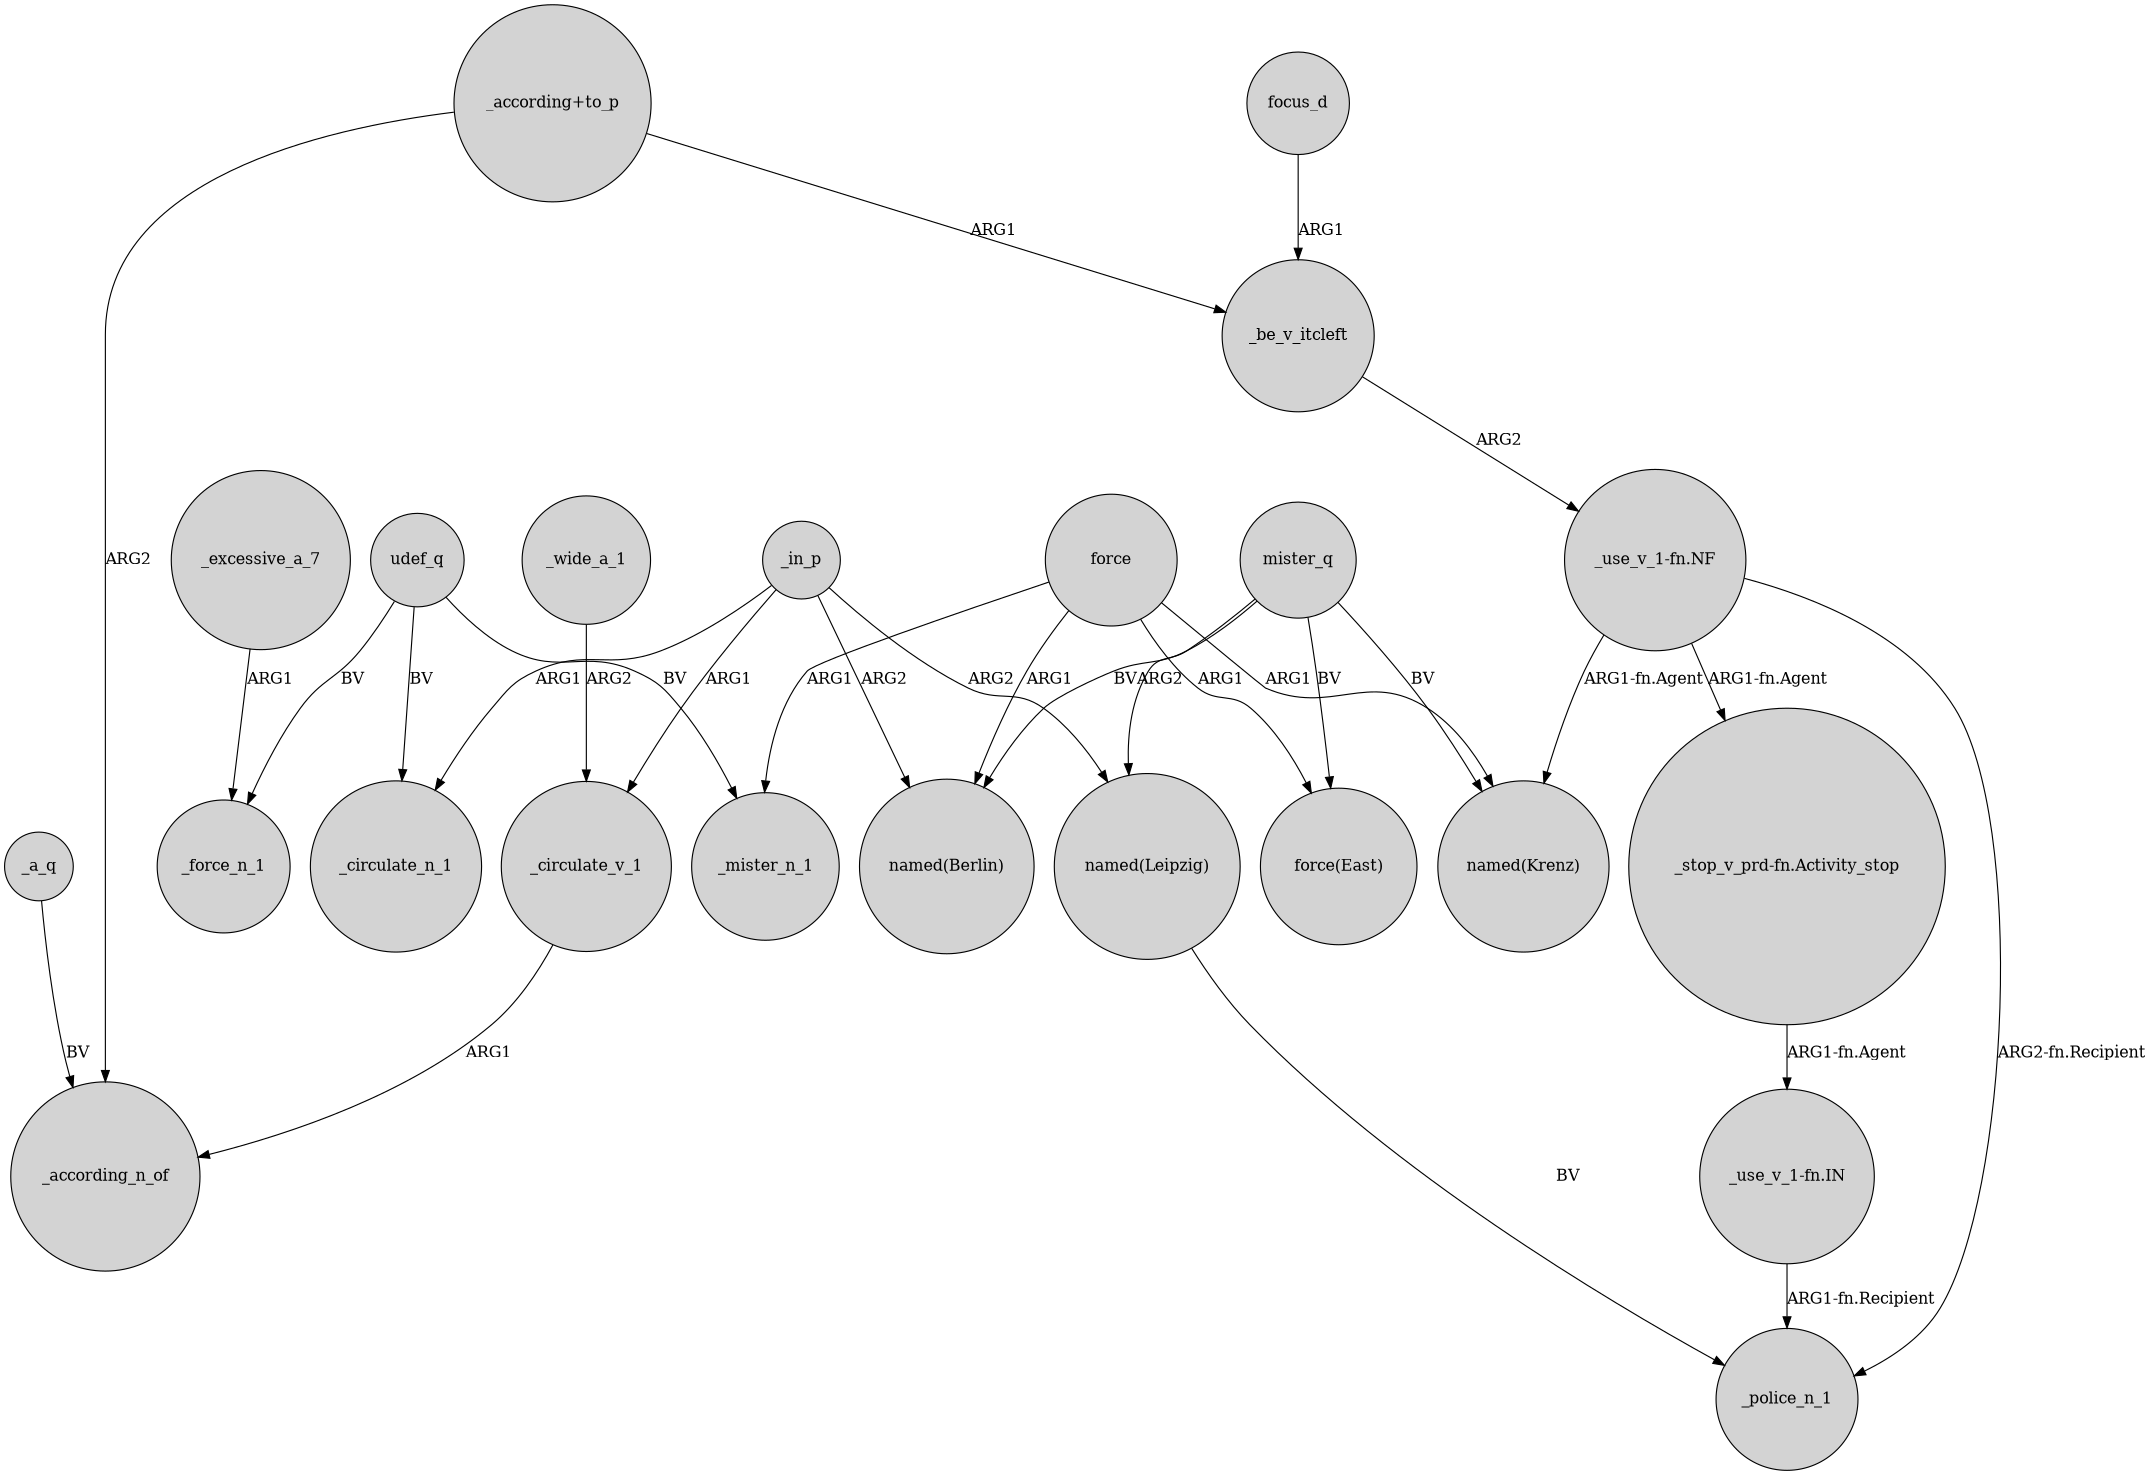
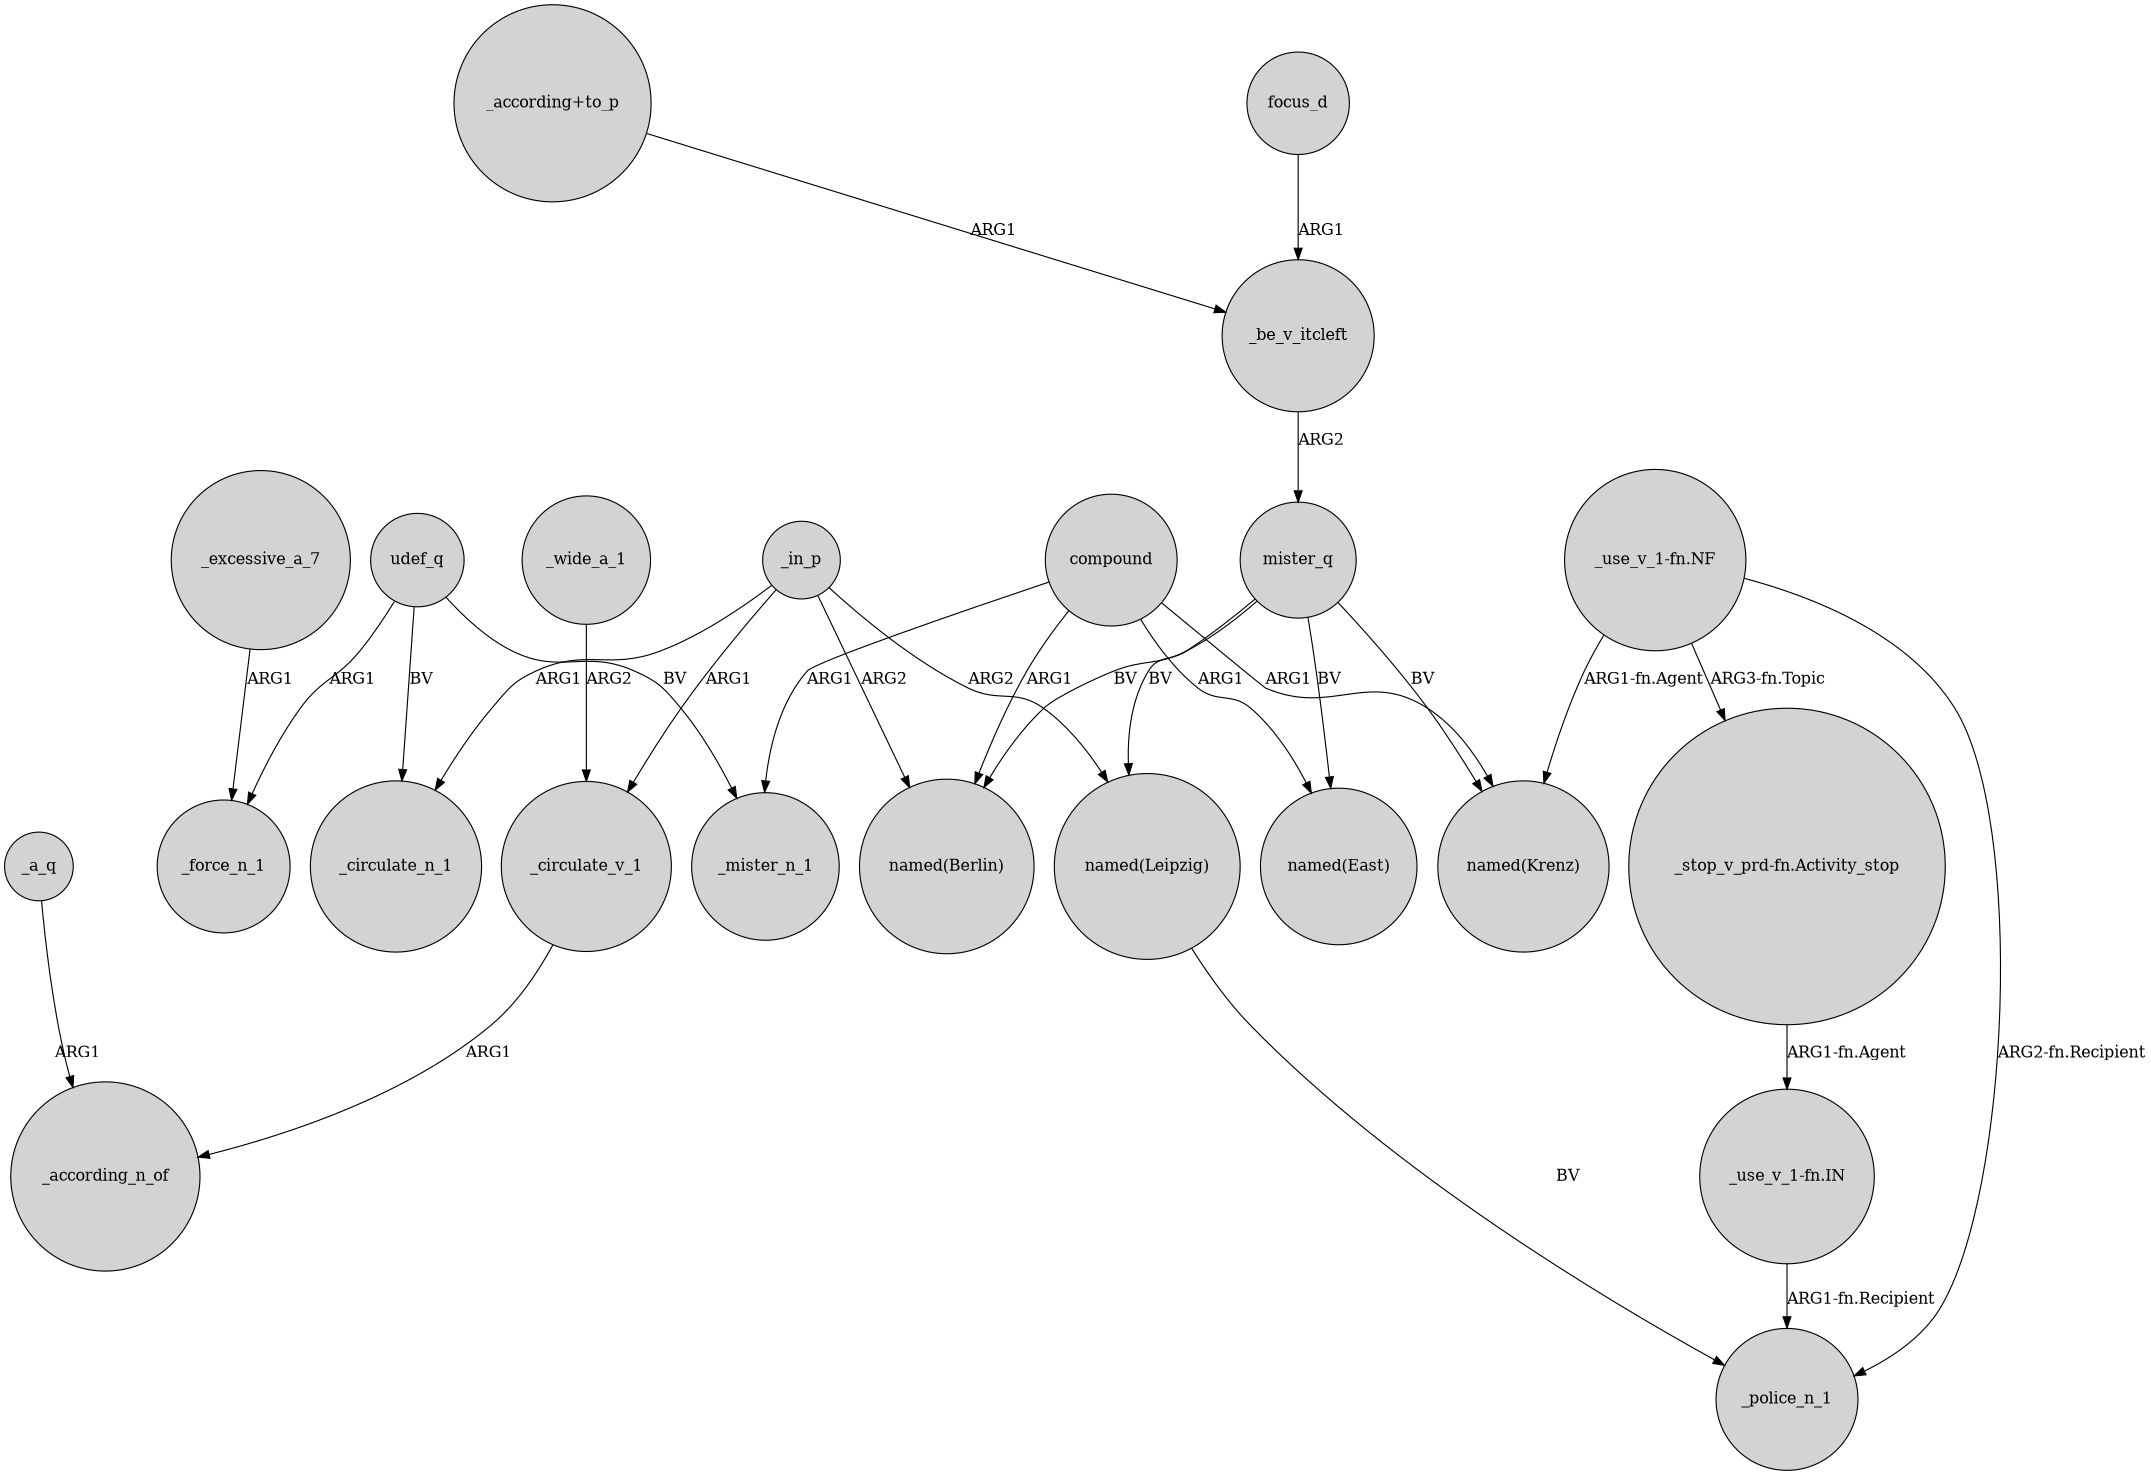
(1466, 441) -> (1298, 451)
(105, 478) -> none
(1111, 560) -> (1111, 560)
(353, 680) -> (353, 680)
(1160, 680) -> (1160, 680)
(1768, 680) -> (1768, 680)
(1339, 866) -> (1339, 866)
(78, 1053) -> (78, 1053)
